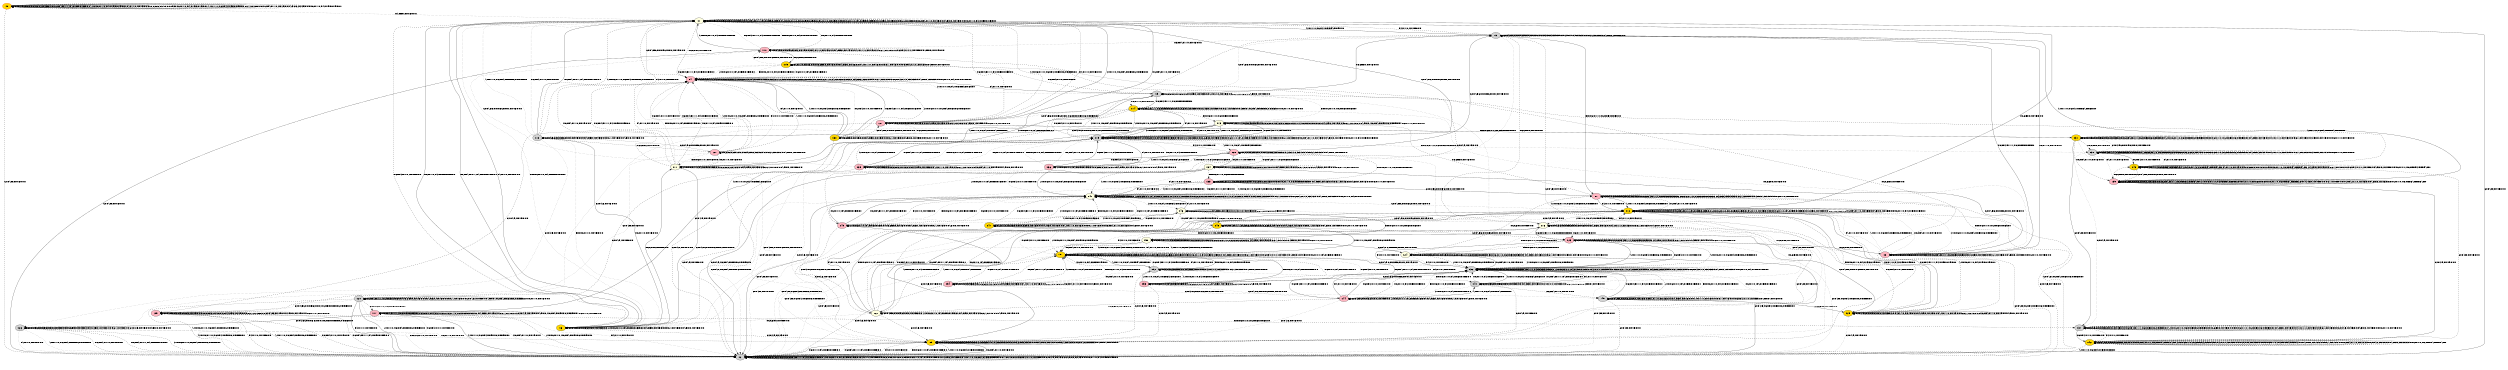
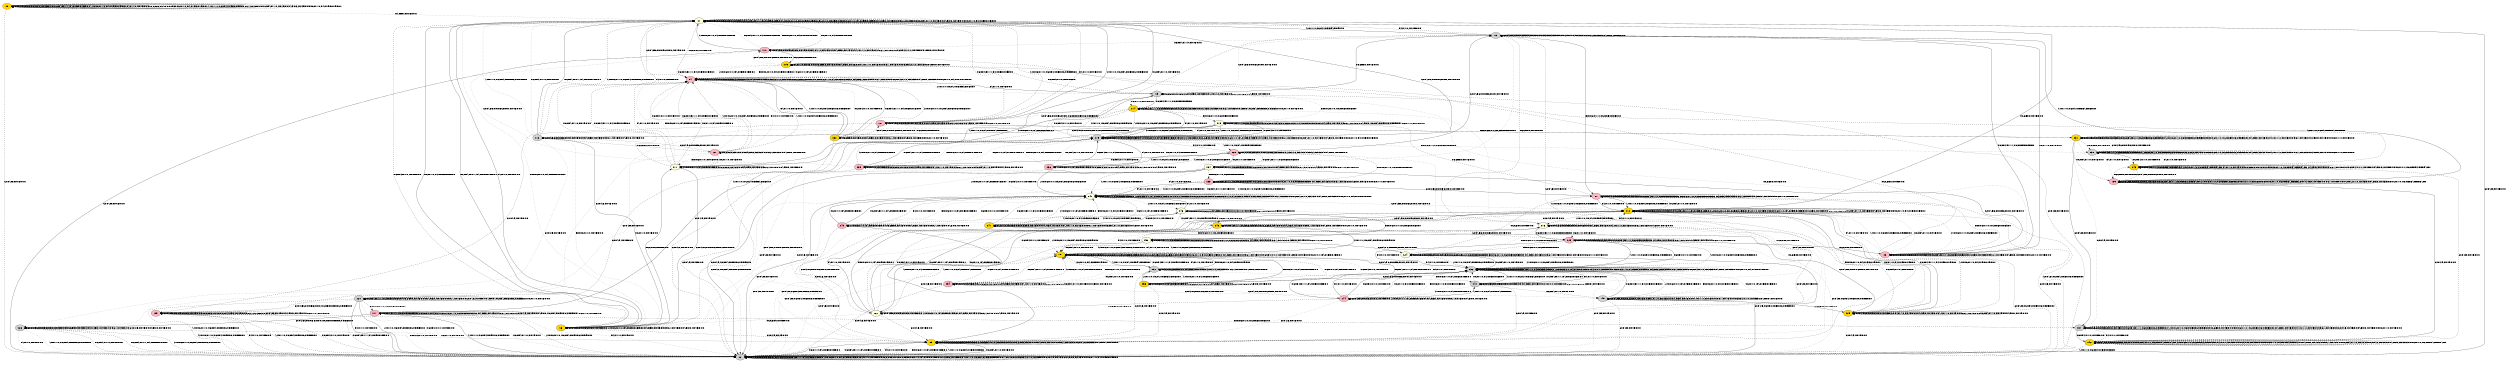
(1456, 137) -> (2082, 285)
(1144, 284) -> (1144, 284)
